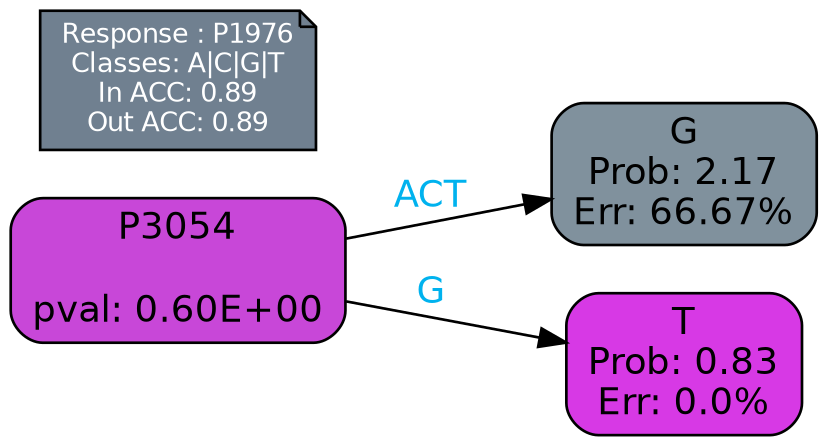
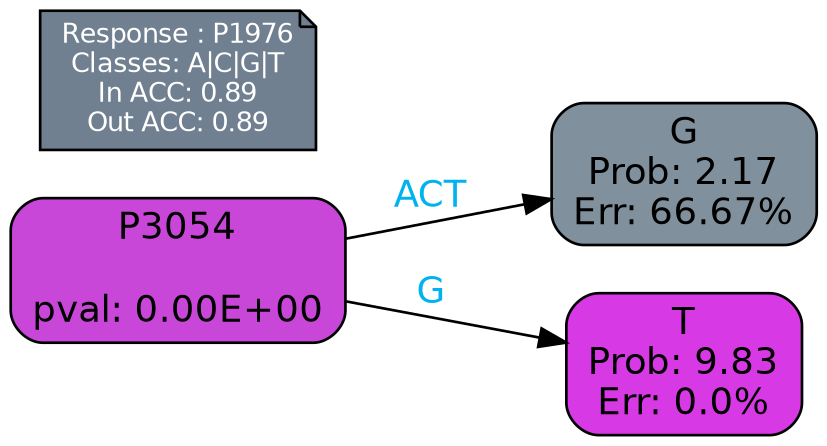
(178, 270) -> (178, 270)
(684, 364) -> (684, 364)
